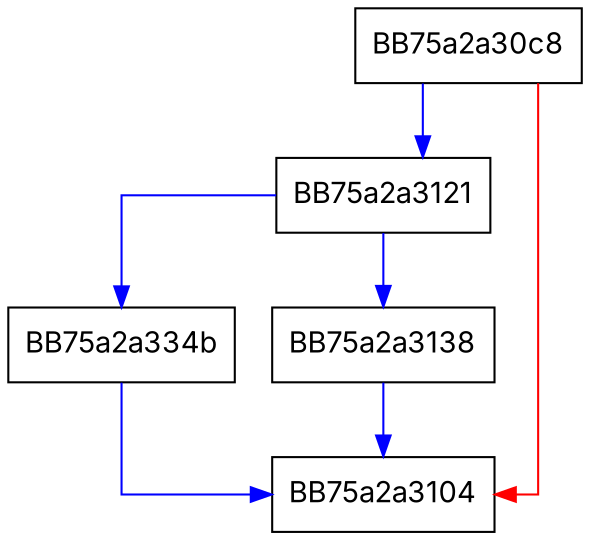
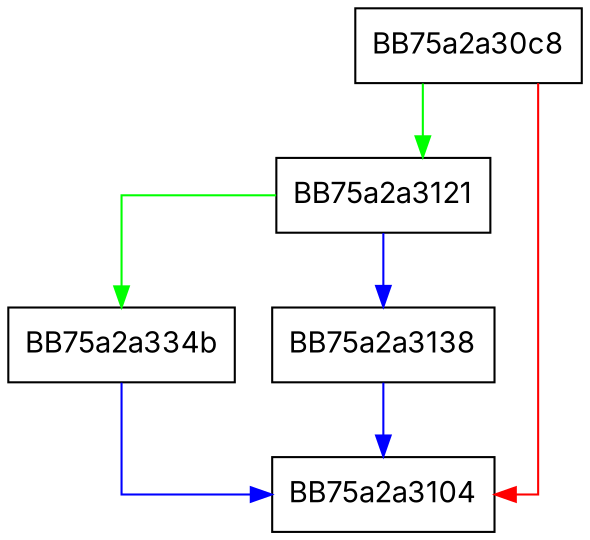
(423, 110) -> (423, 110)
(153, 195) -> (153, 195)
